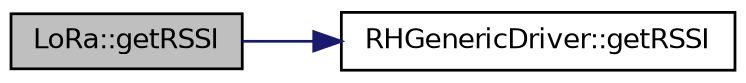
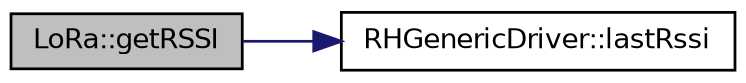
(538, 41) -> (538, 41)
